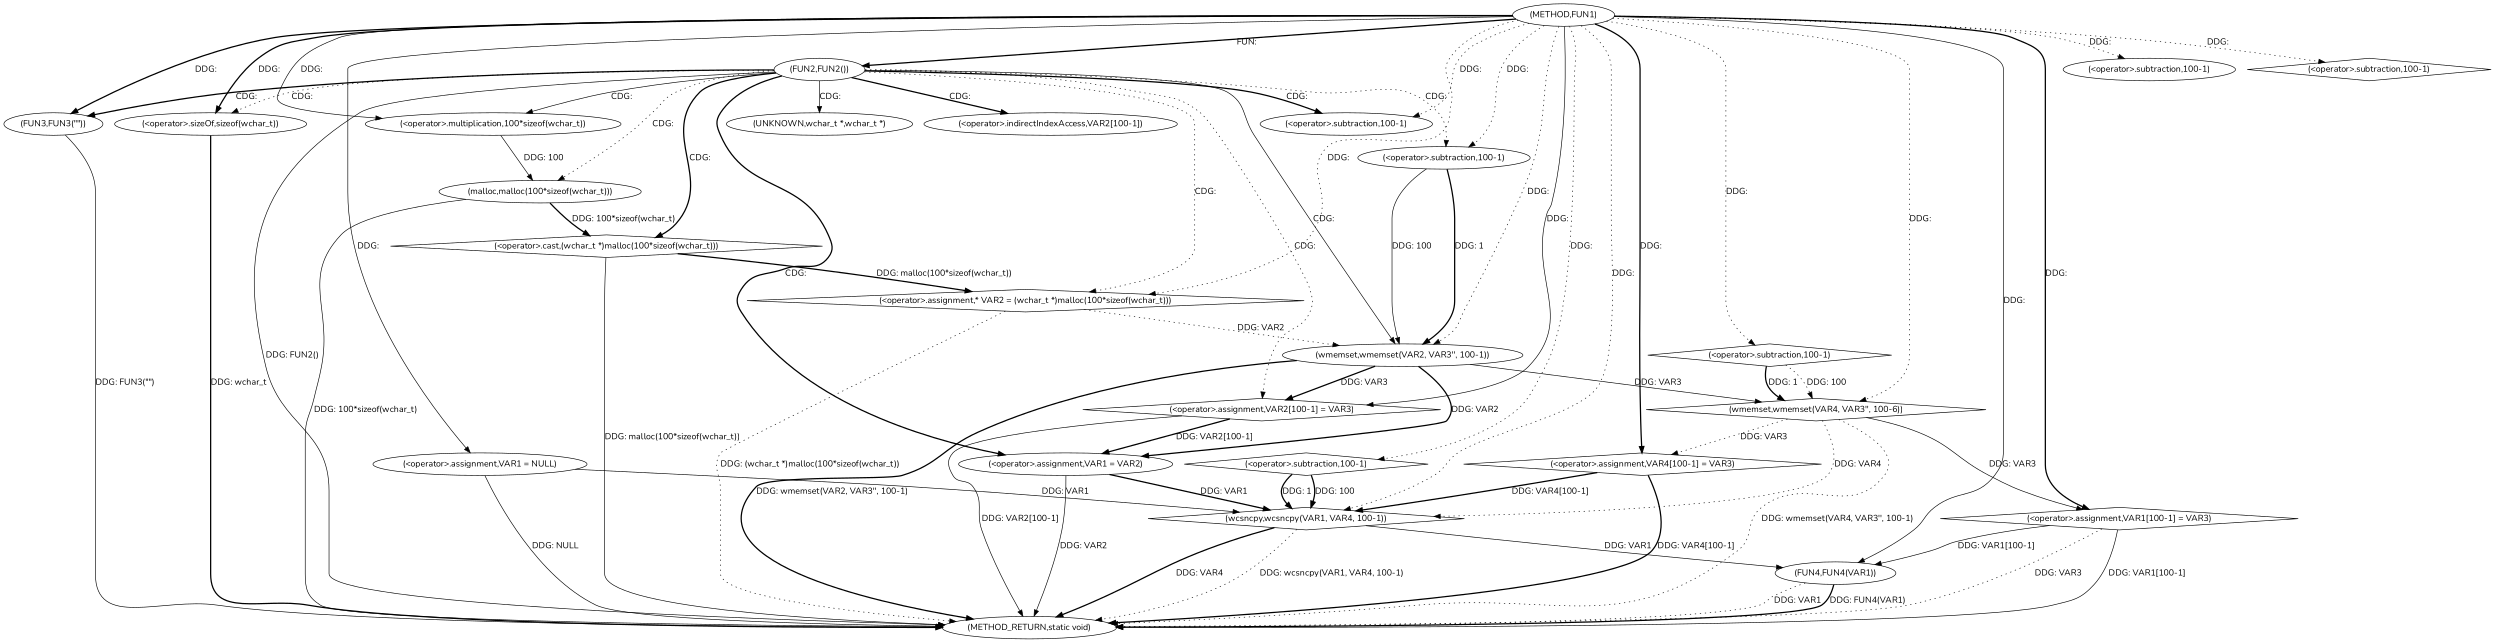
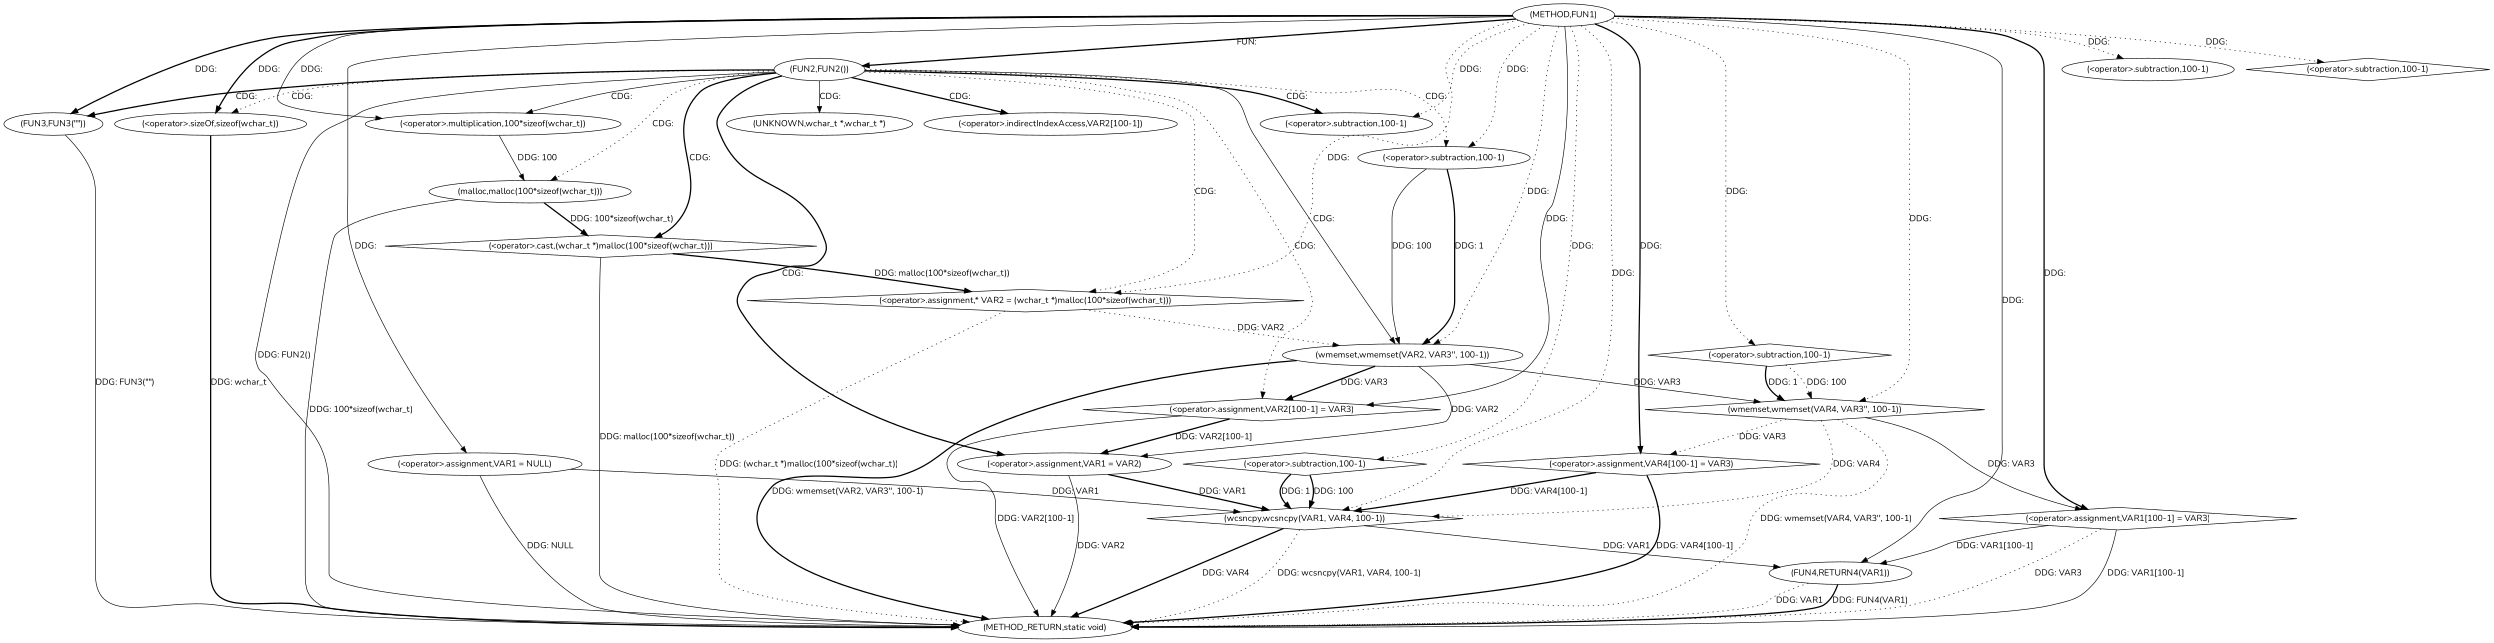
(1816, 410) -> (1815, 410)
(1332, 437) -> (1331, 437)
(1836, 573) -> (1841, 573)
